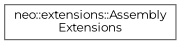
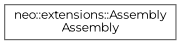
(90, 22) -> (90, 22)
